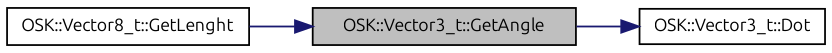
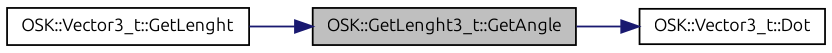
(128, 26) -> (128, 26)
(444, 26) -> (444, 26)
